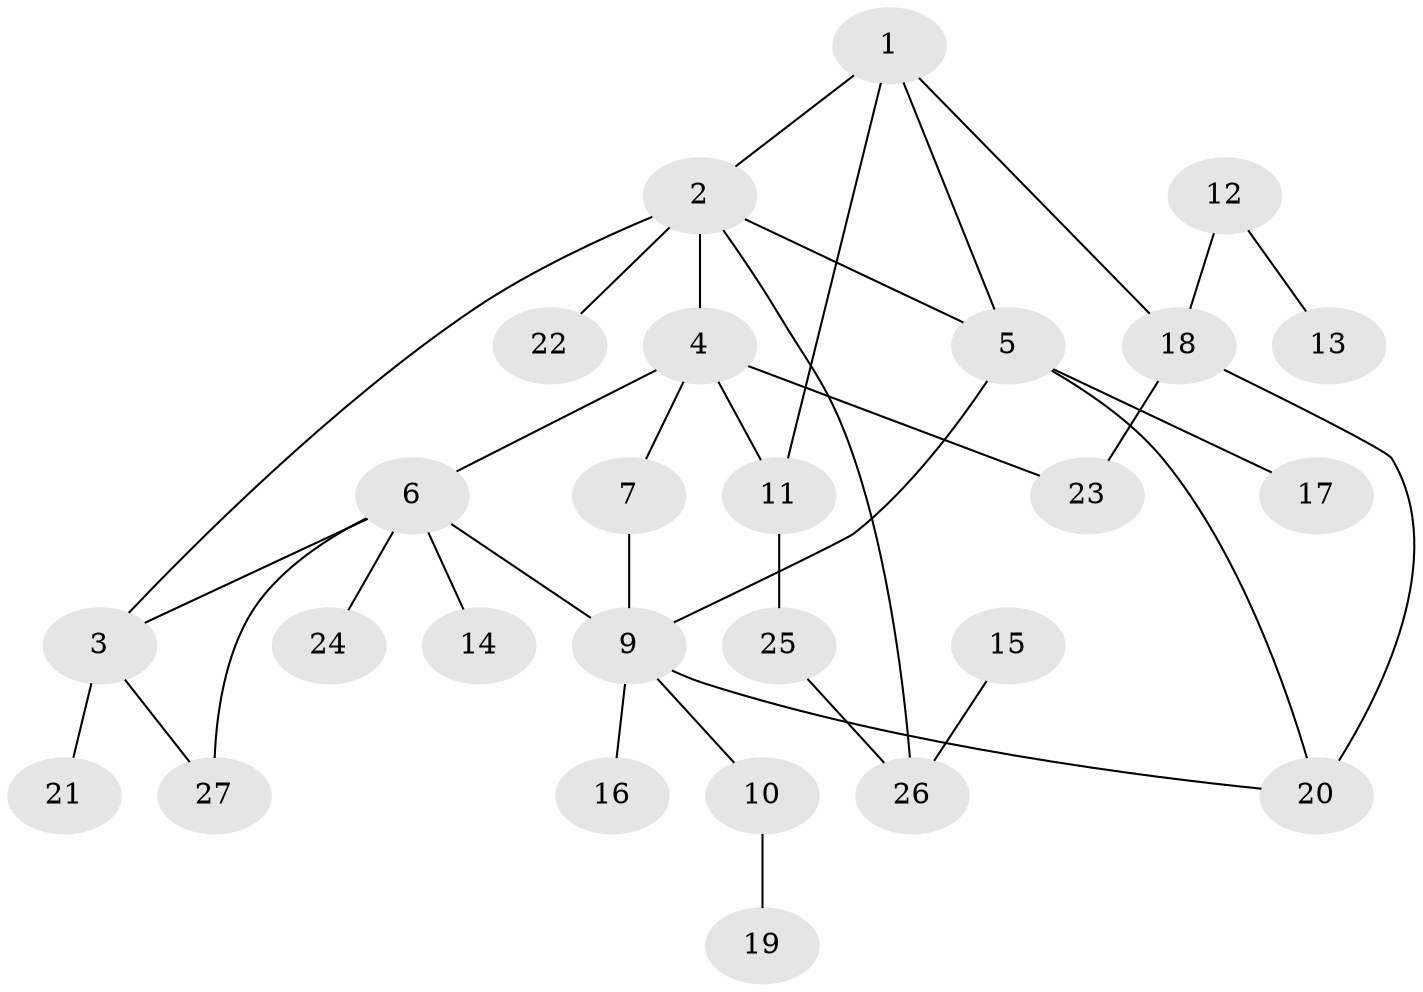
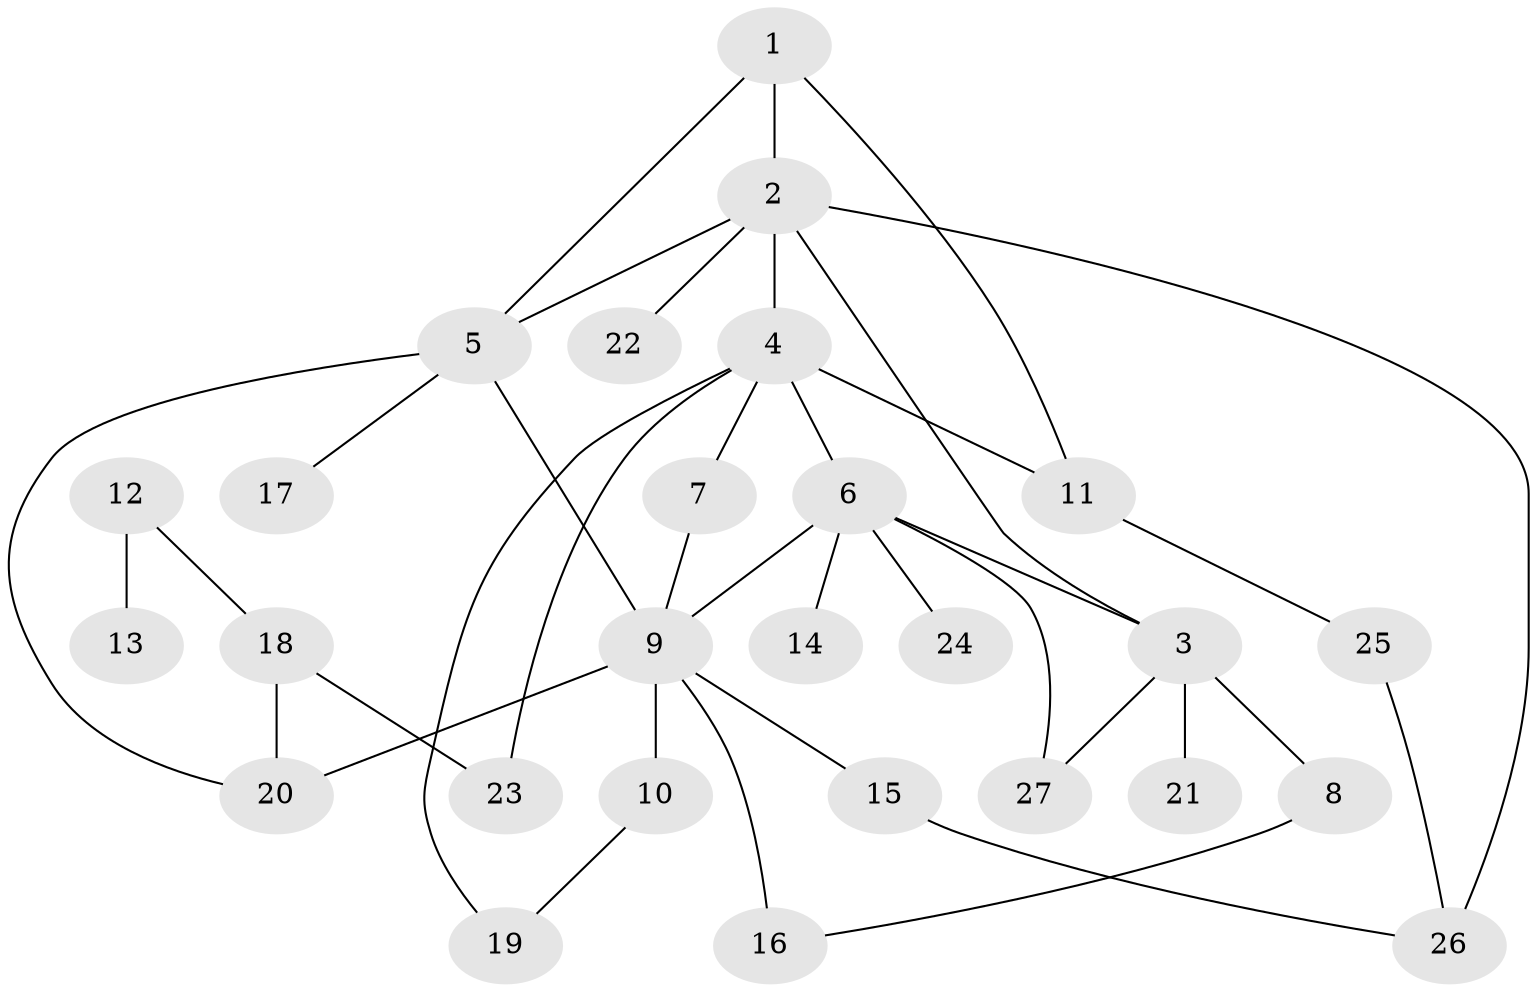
(1034, 196) -> none
none -> (479, 590)
none -> (771, 721)
none -> (1335, 796)
